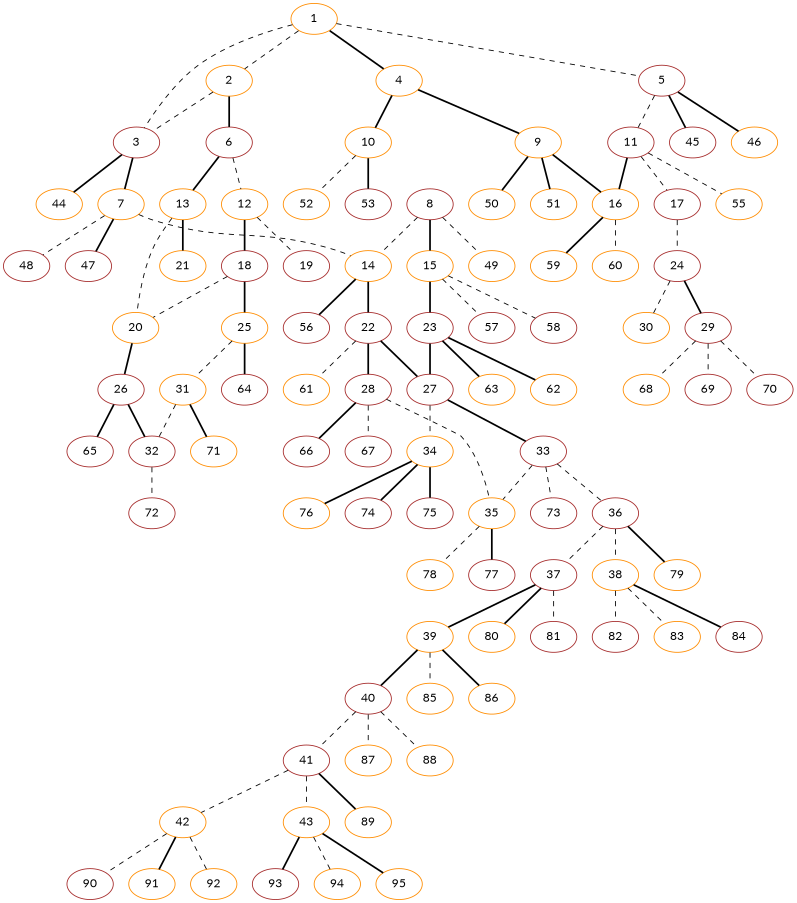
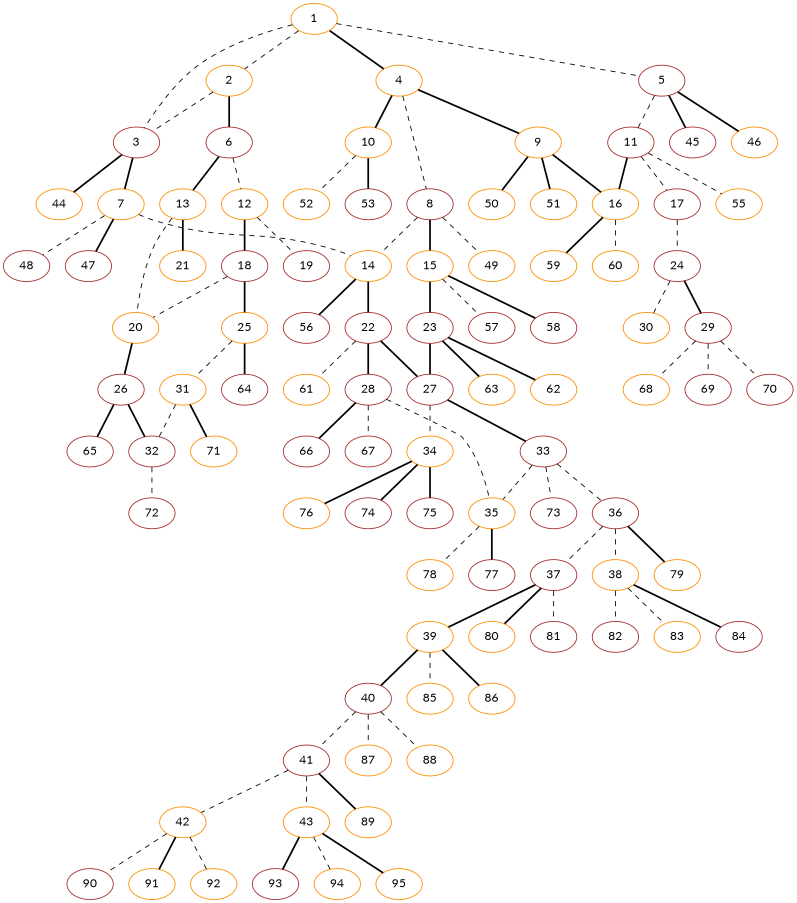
none -> (415, 142)
(492, 297) -> (492, 297)
